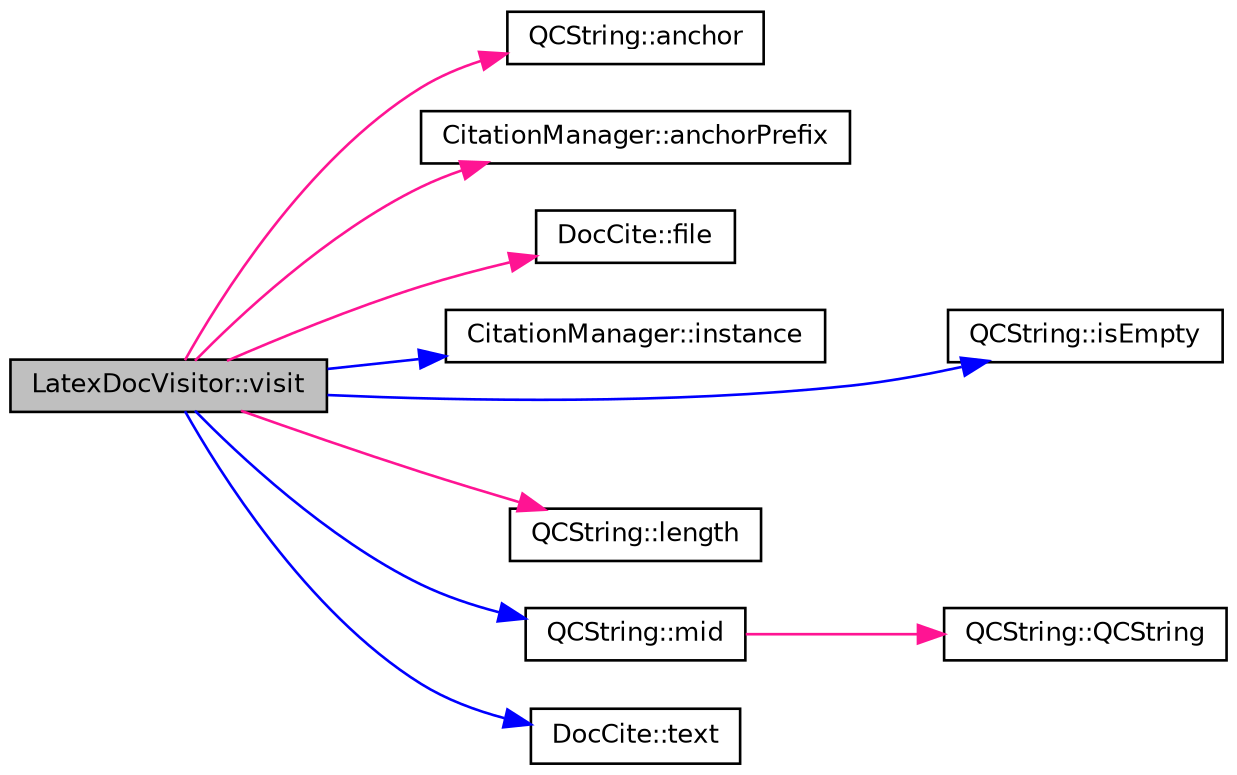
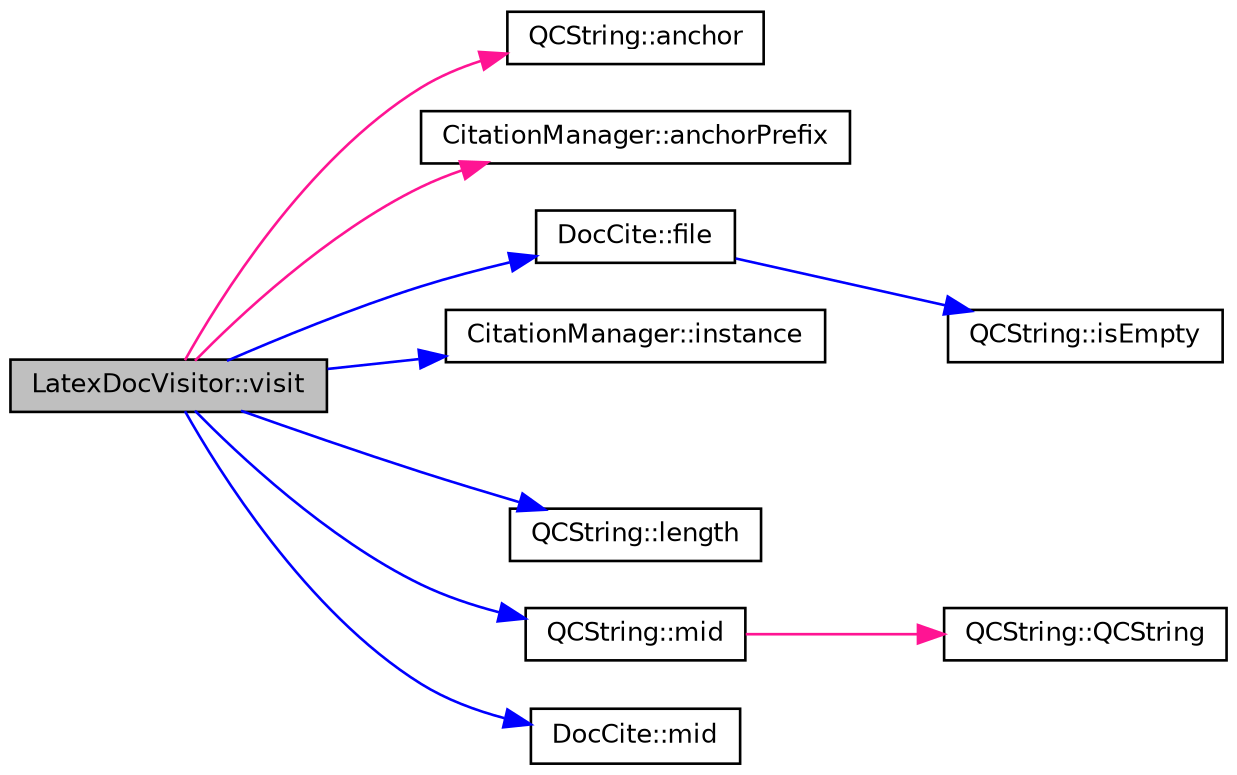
(366, 305) -> (366, 305)
(646, 398) -> (840, 282)
(379, 458) -> (379, 458)
(636, 736) -> (636, 736)
